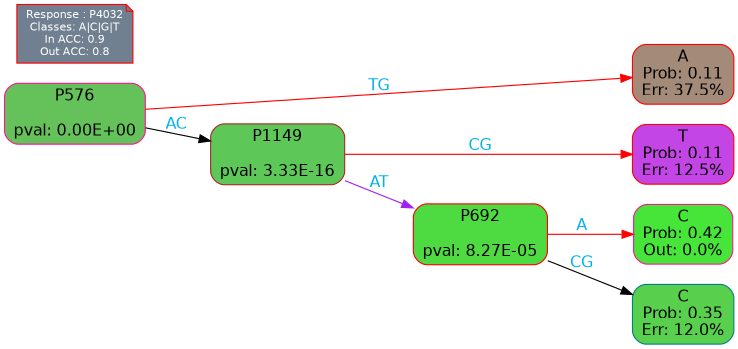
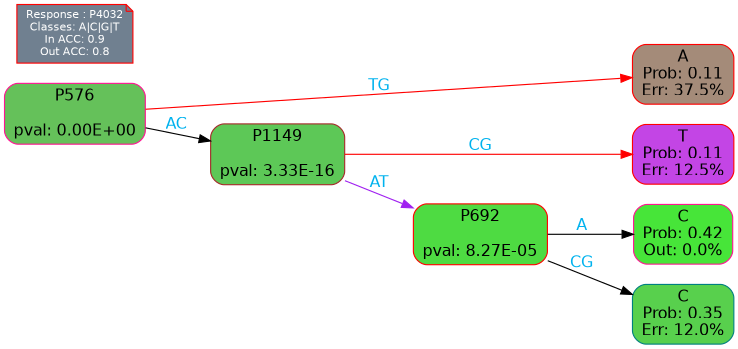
(585, 234) -> (585, 234)
